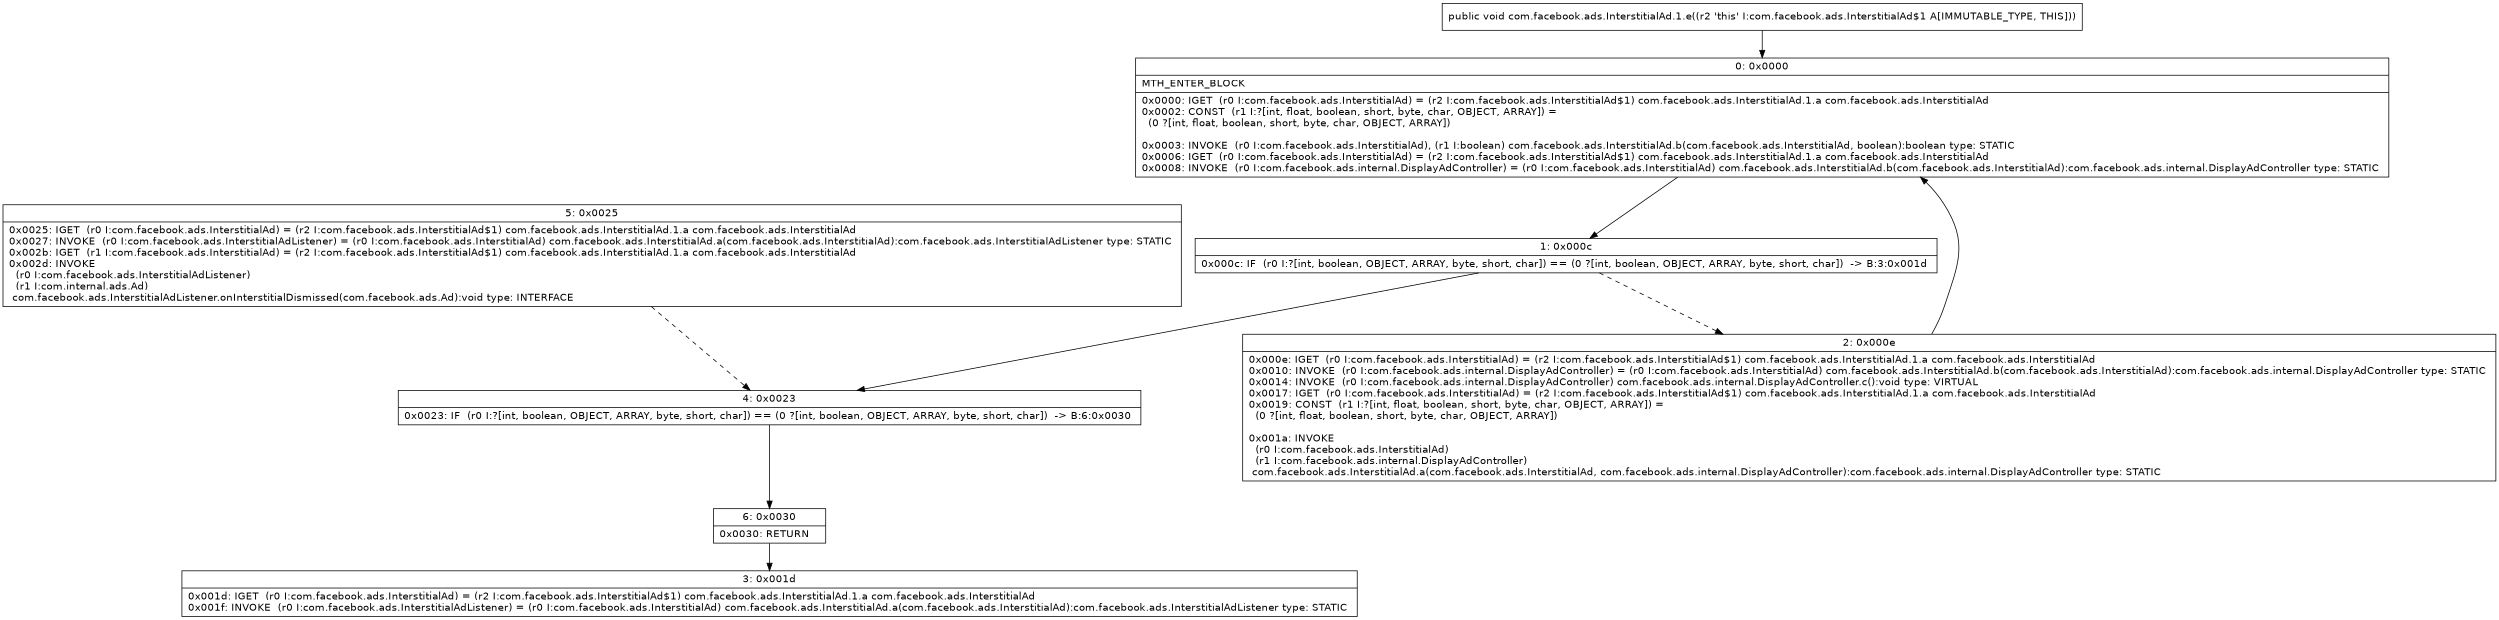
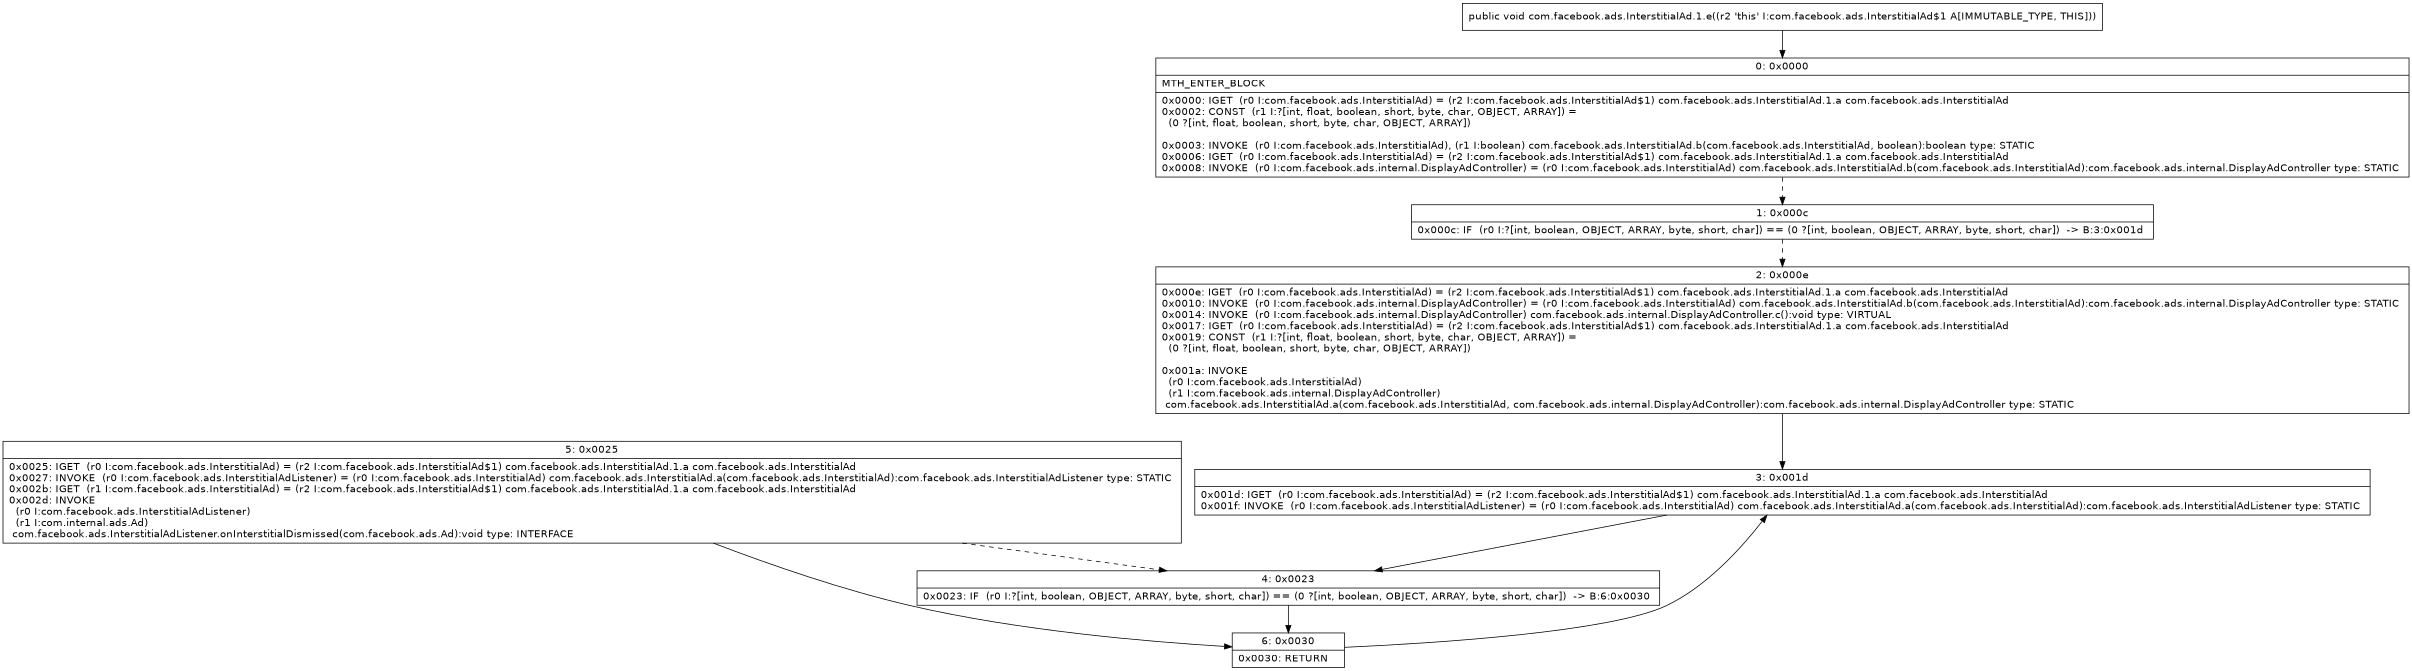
(1637, 206) -> (1782, 187)
(1958, 256) -> (1782, 438)
(1172, 331) -> (1524, 542)
none -> (964, 617)
